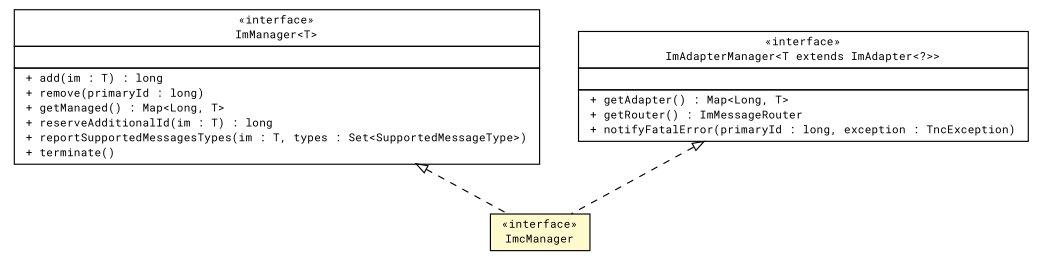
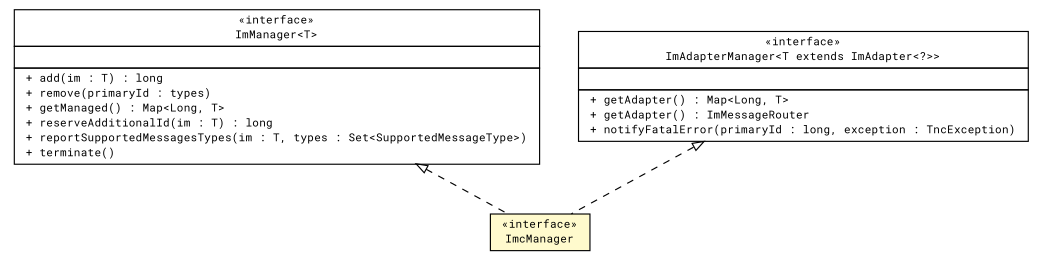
(116, 93) -> (119, 93)
(697, 115) -> (700, 115)
